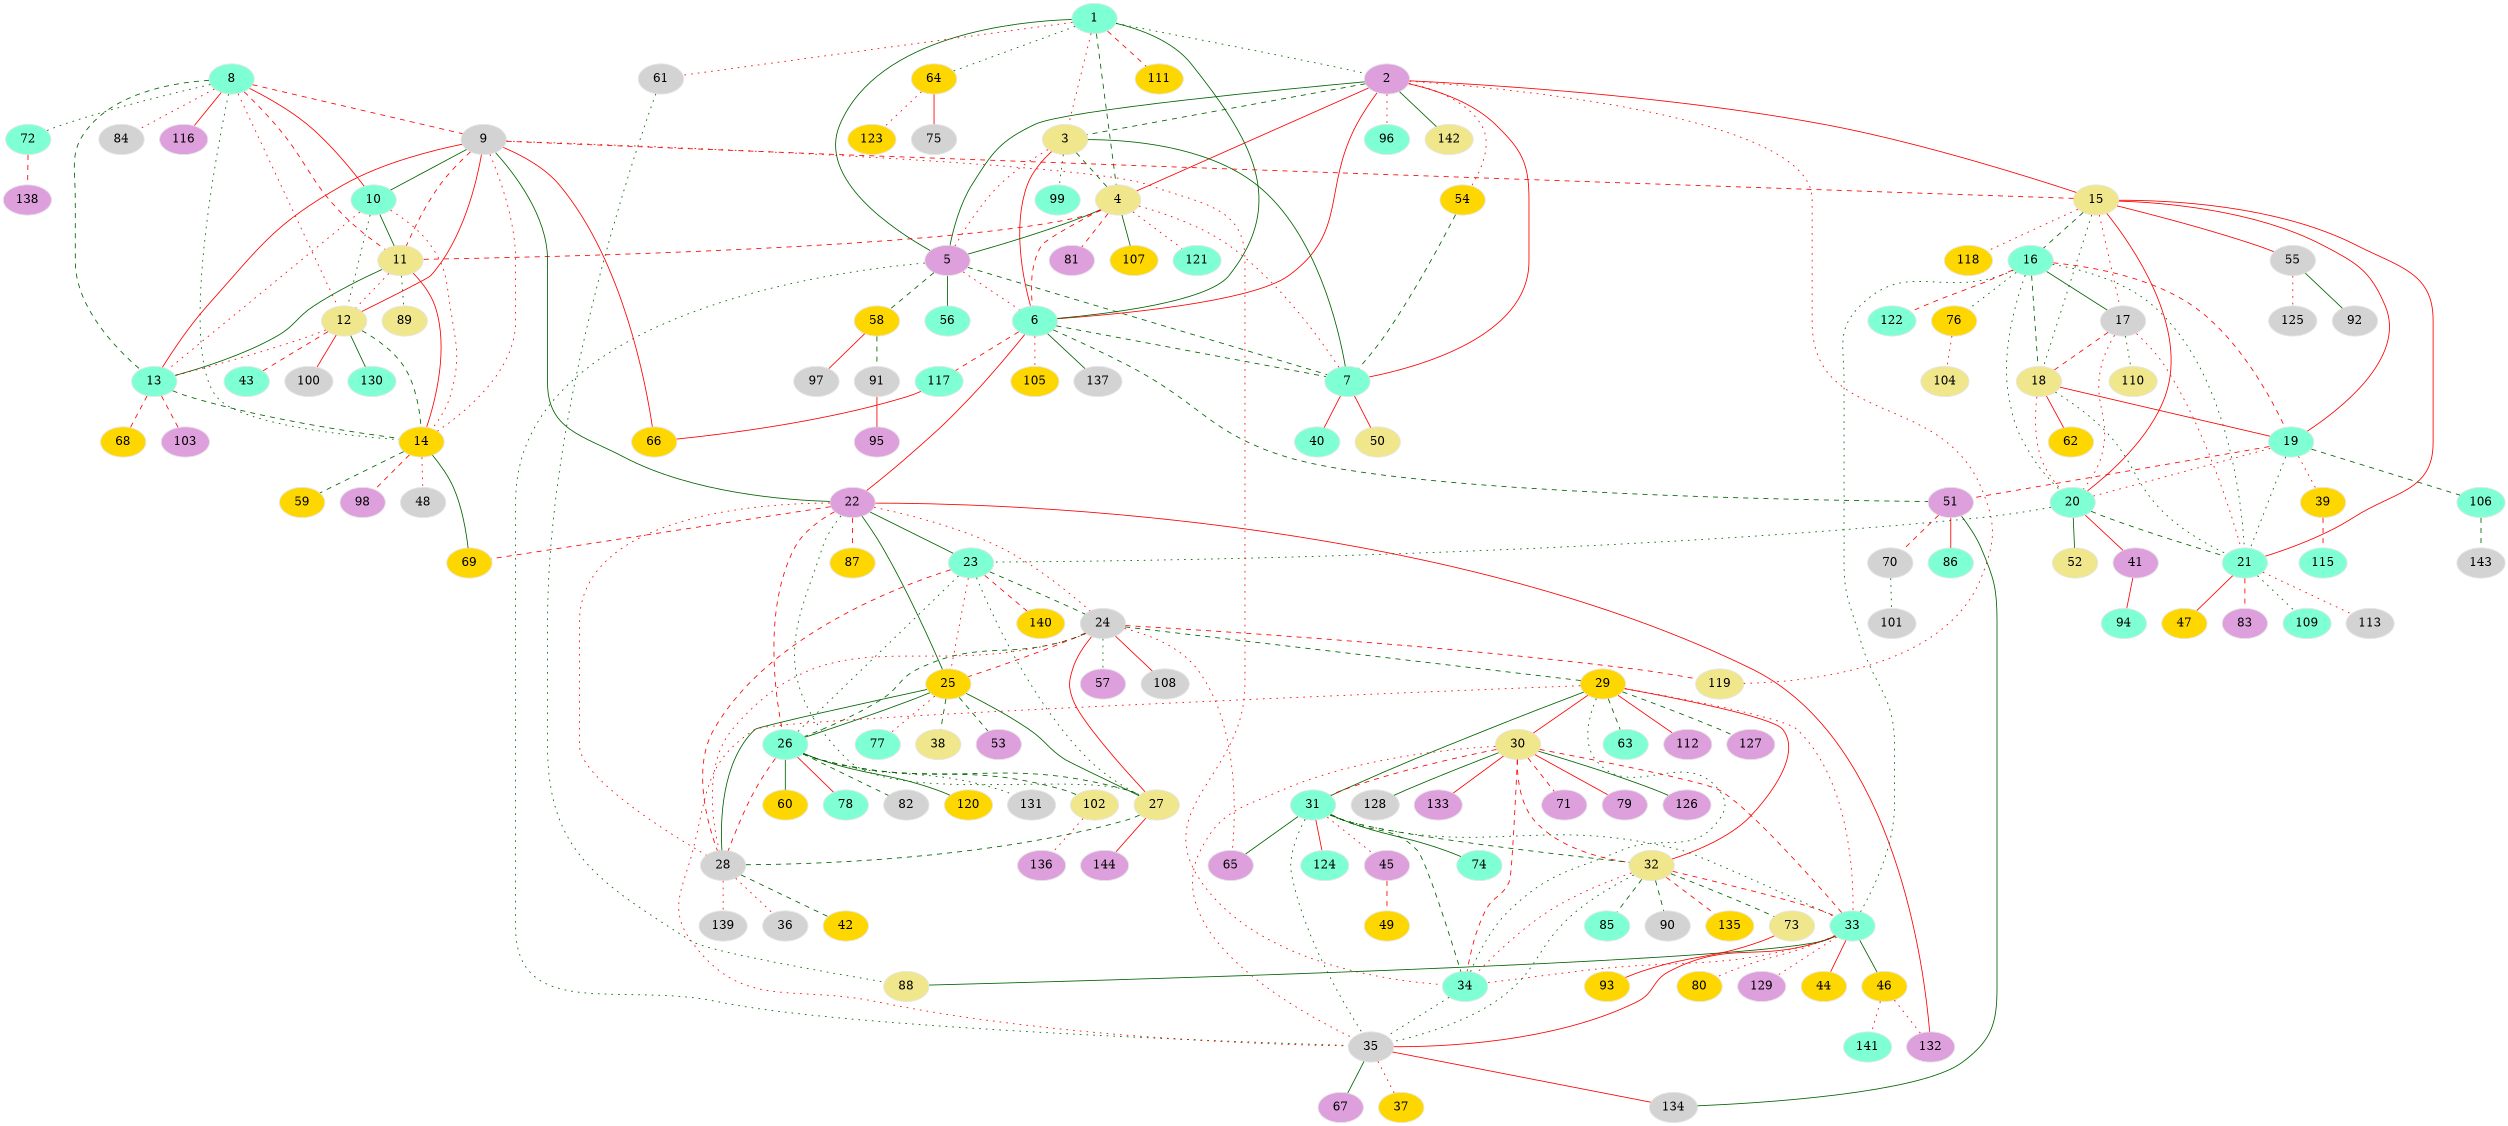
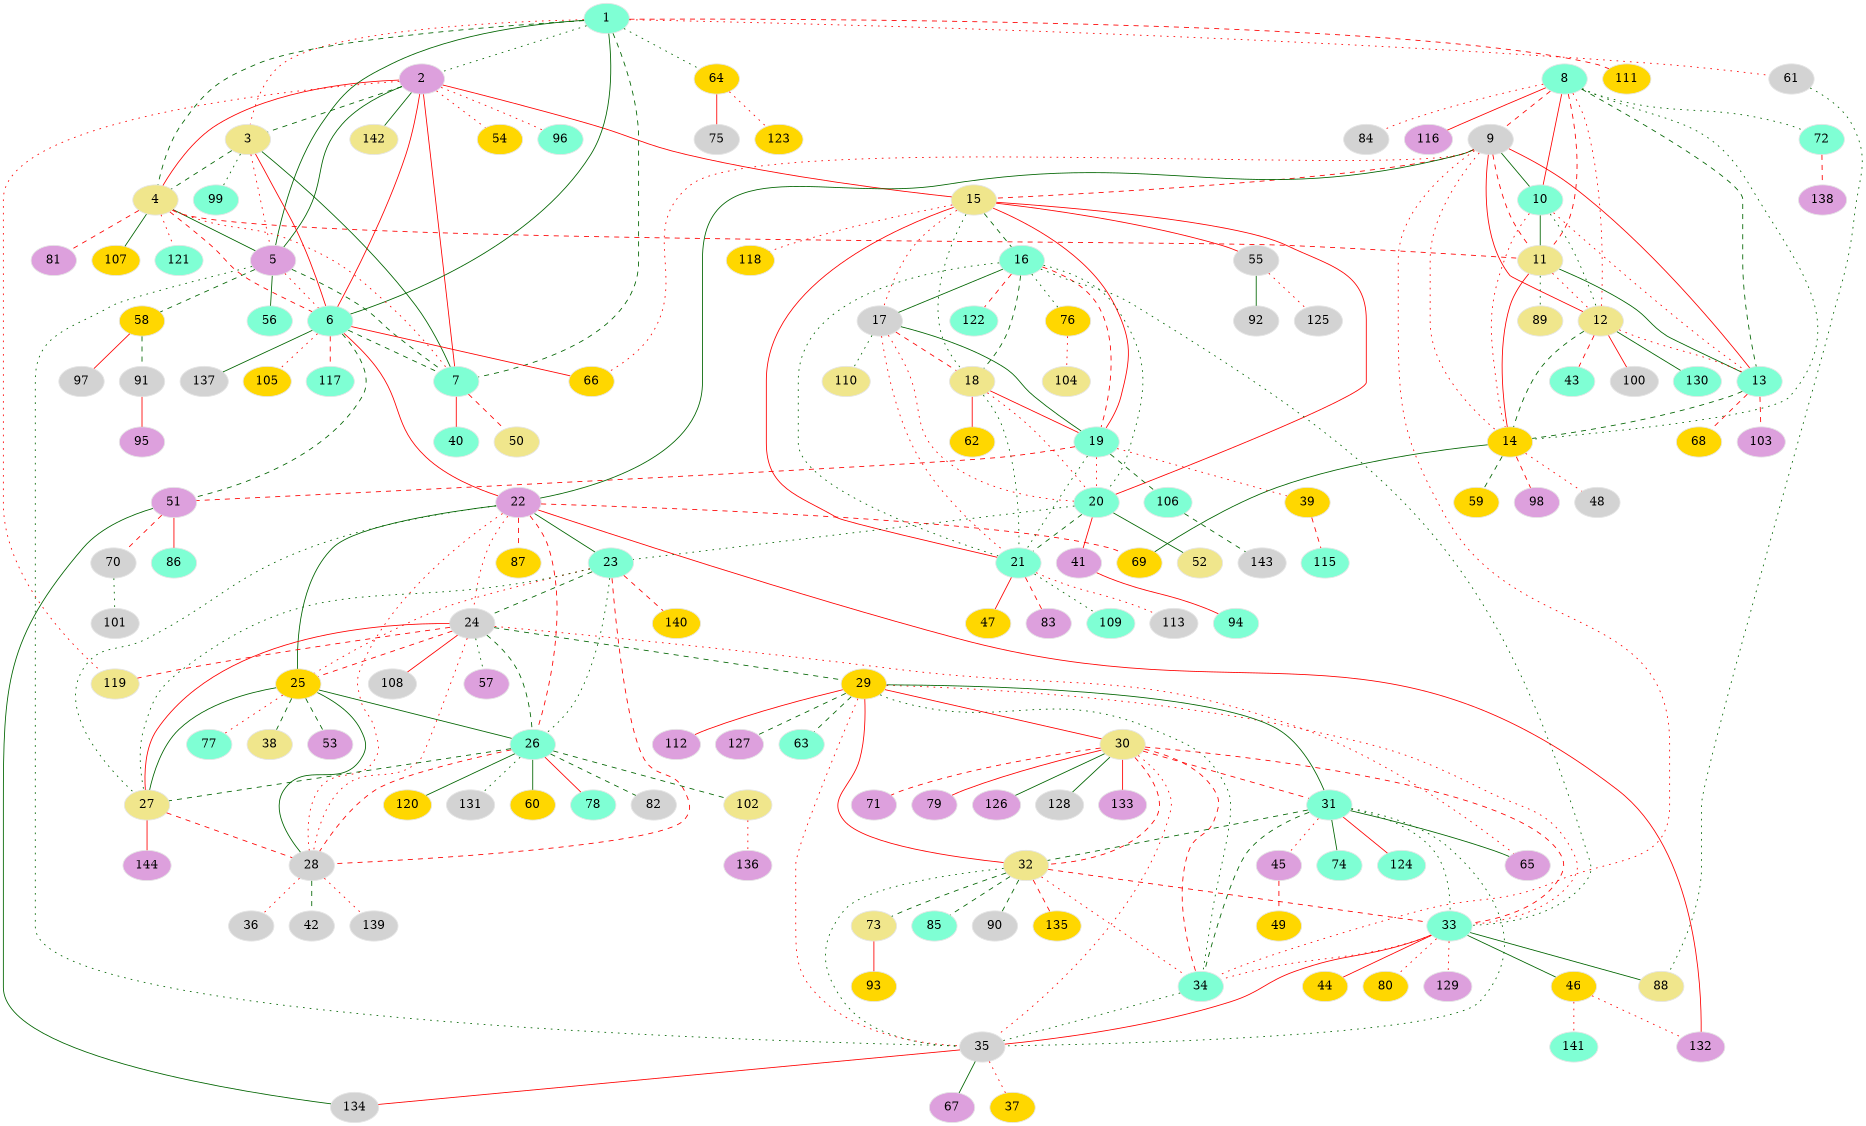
(608, 268) -> (973, 157)
(1411, 294) -> (639, 252)
none -> (999, 365)
(1363, 412) -> (486, 412)
(800, 422) -> (461, 351)
(945, 853) -> (229, 835)
(846, 926) -> (312, 926)
